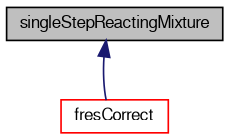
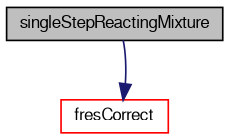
(104, 79) -> (126, 62)
